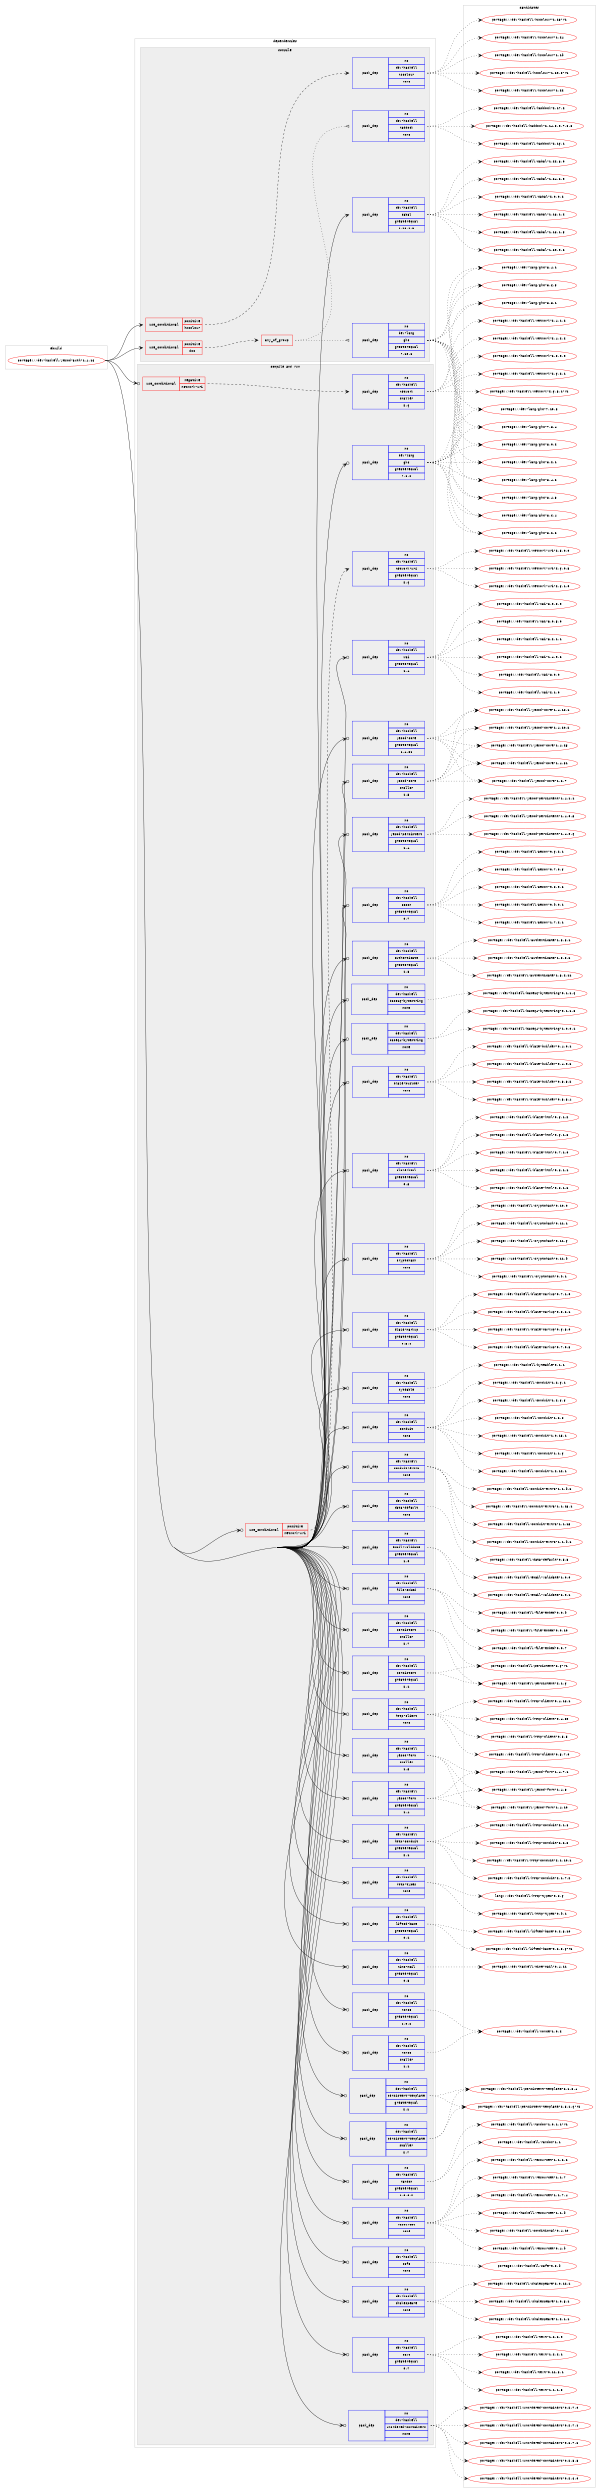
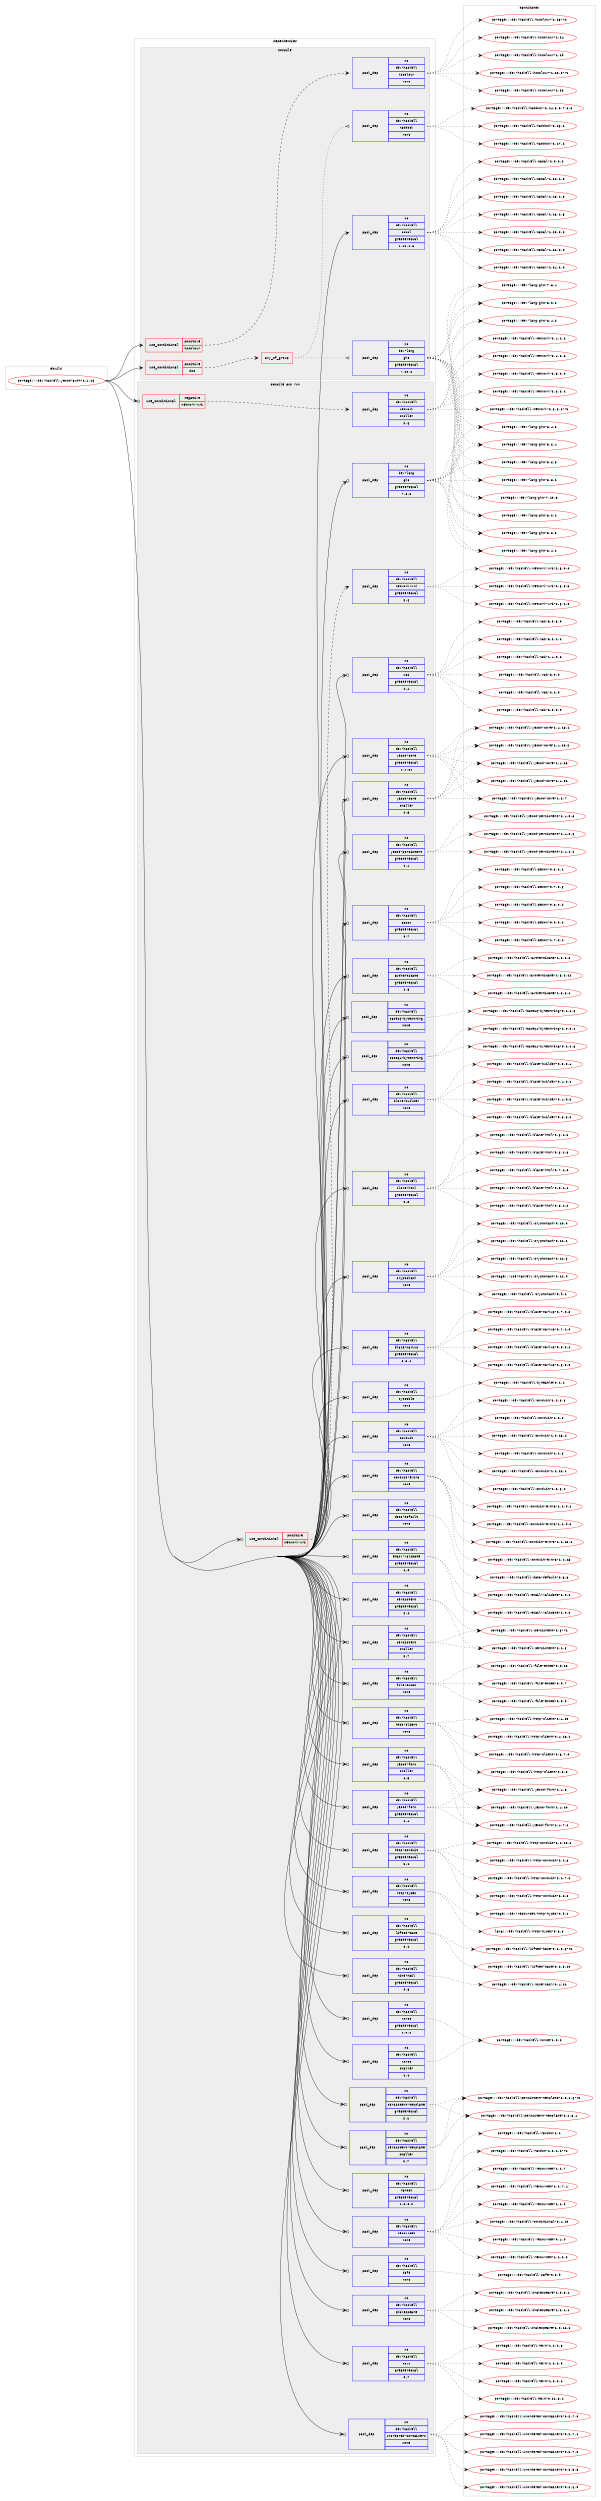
none -> (529, 197)
(529, 1914) -> (529, 1914)
